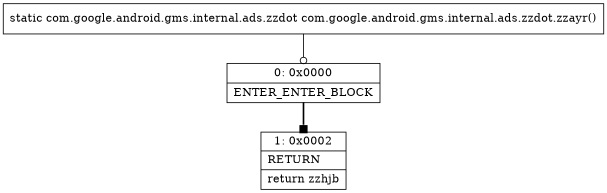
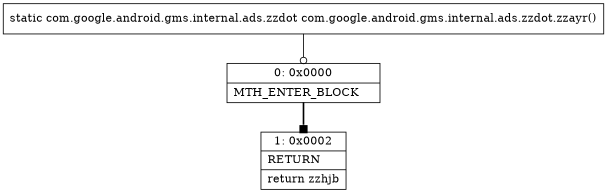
(303, 92) -> (297, 92)
